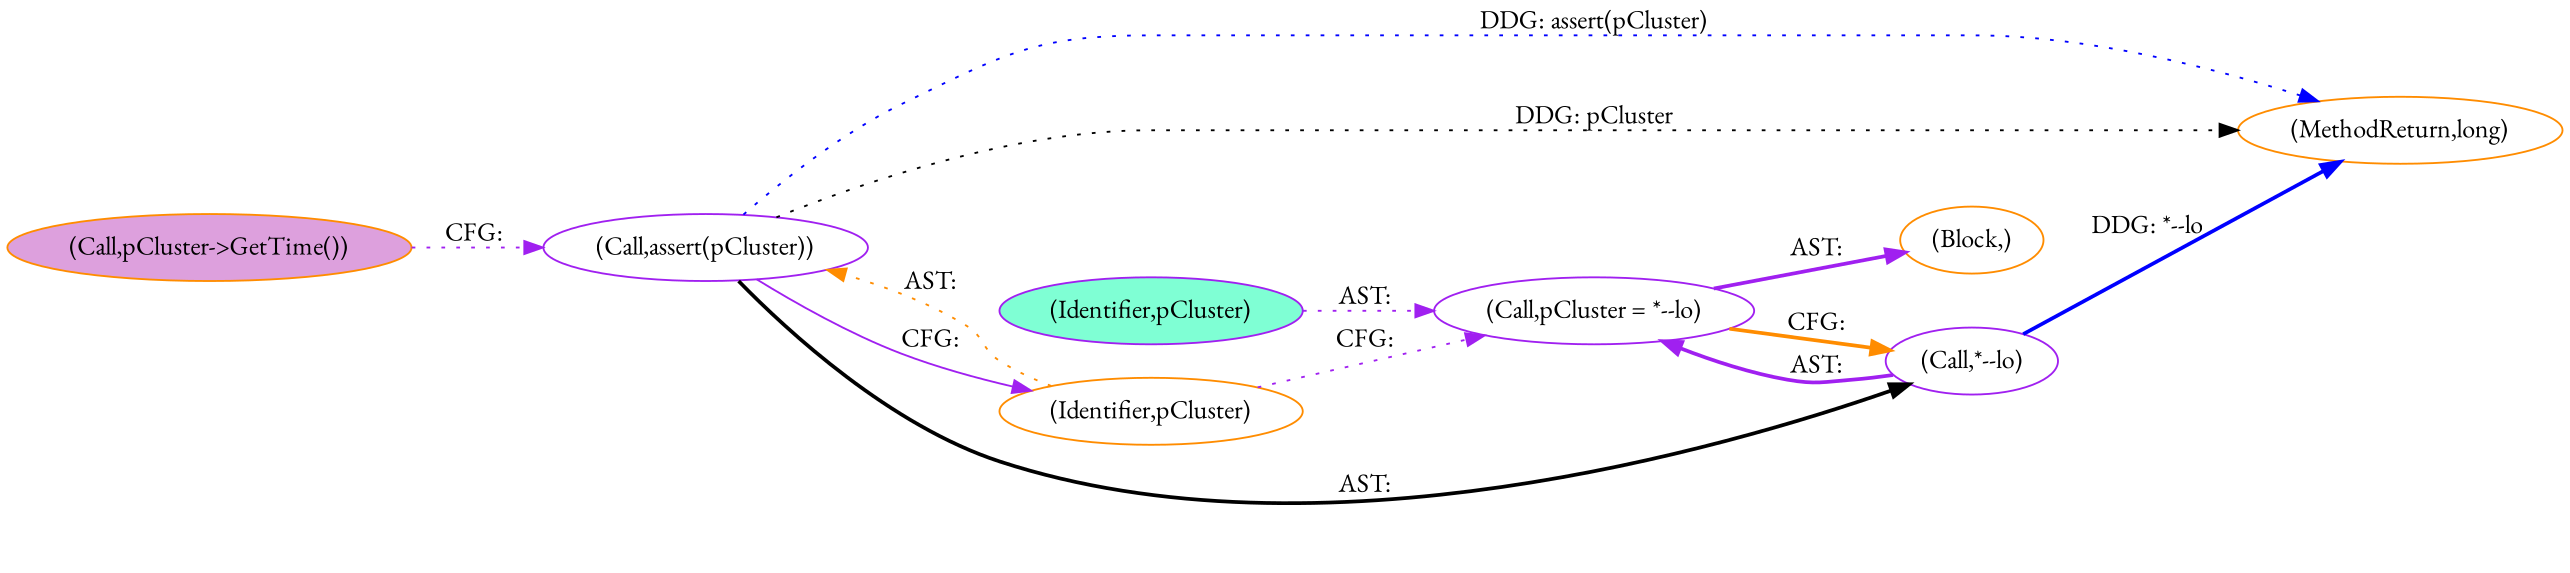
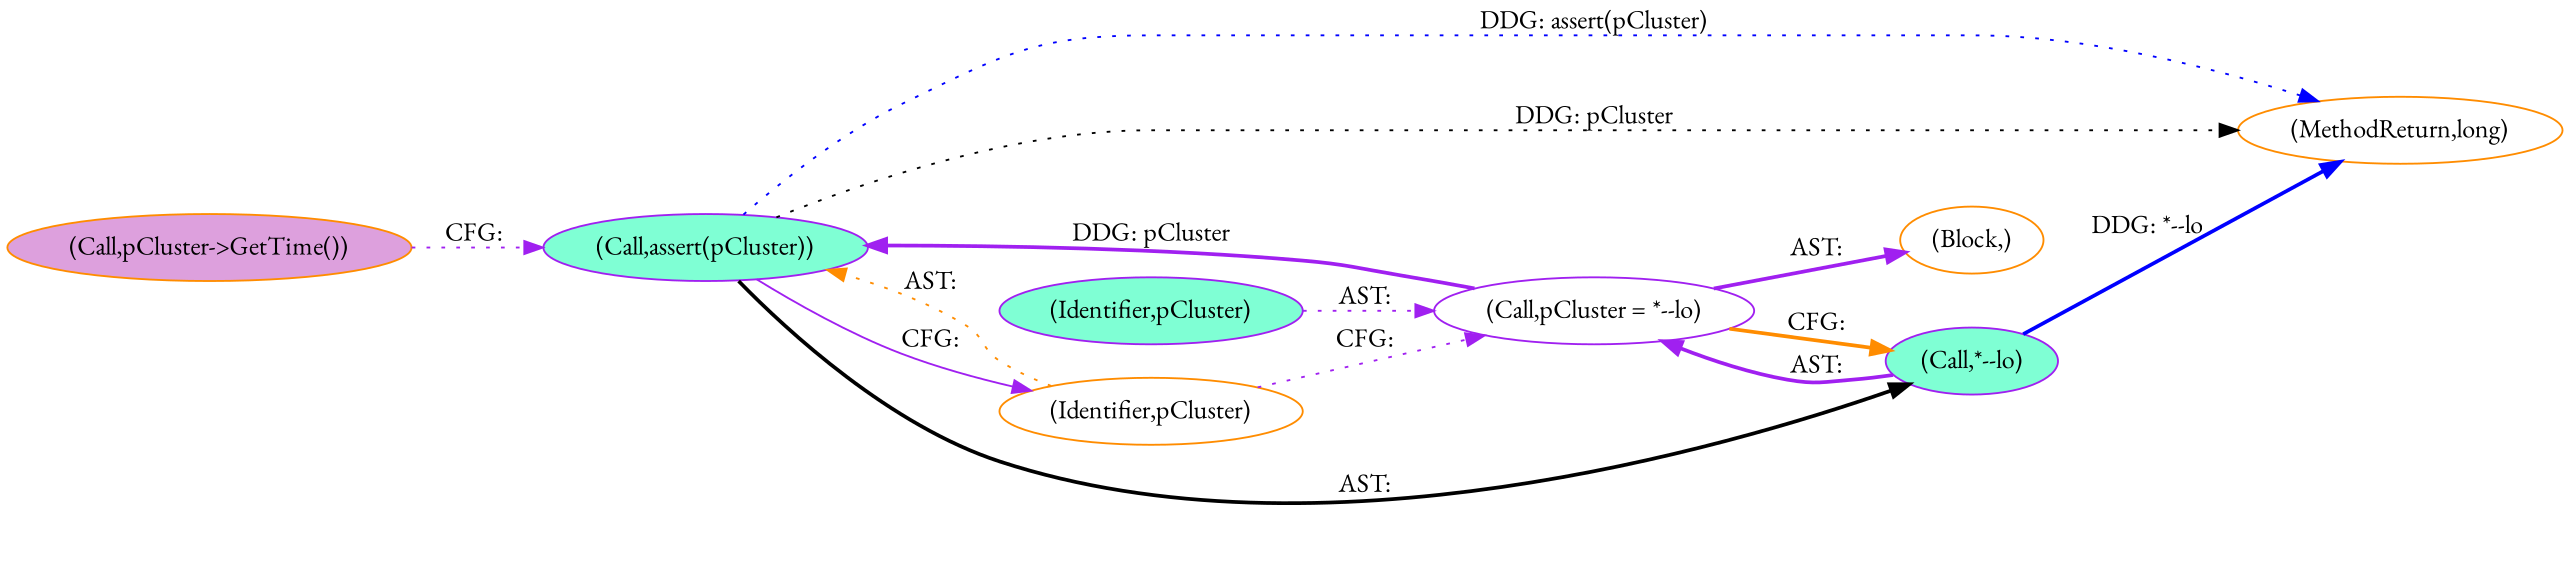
(706, 248) -> (706, 248)
none -> (1182, 253)
(1972, 361) -> (1972, 361)
